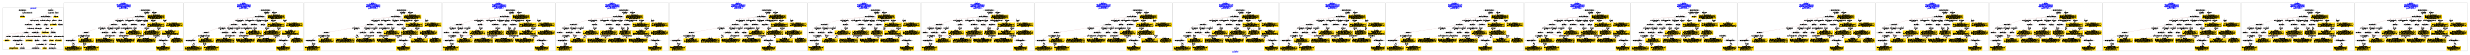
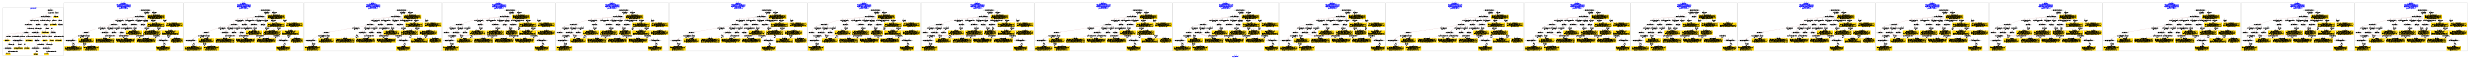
(1694, 17) -> (1694, 17)
(29, 41) -> (29, 41)
(45, 41) -> (45, 41)
none -> (7, 44)
(45, 44) -> (36, 51)
(22, 48) -> (27, 48)
none -> (46, 54)
